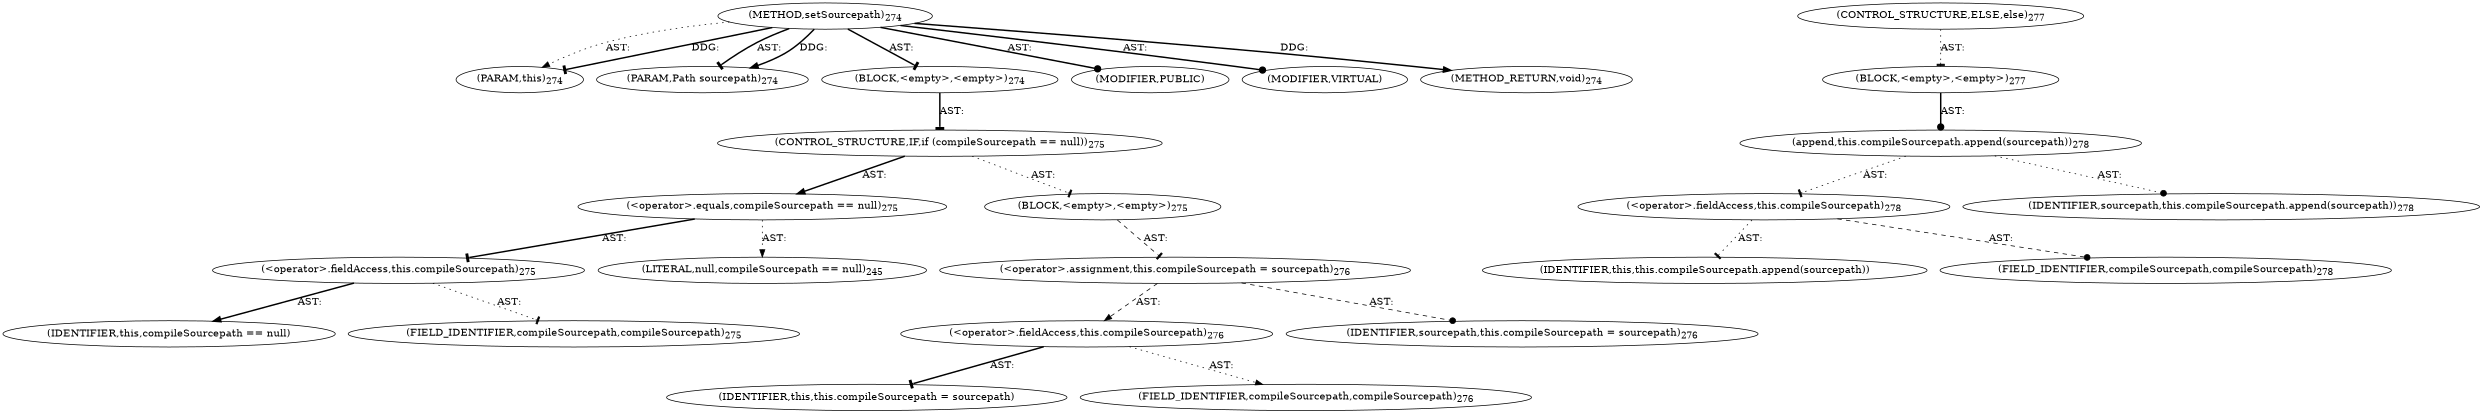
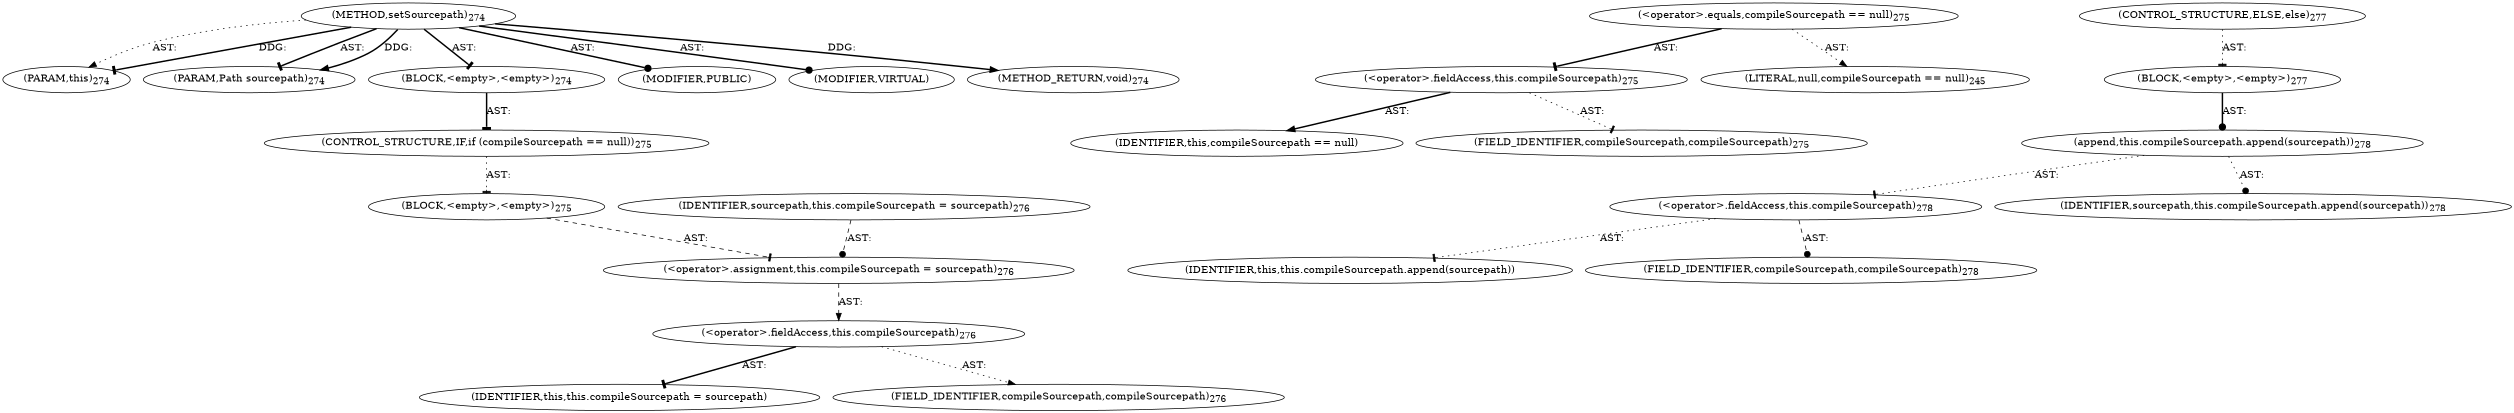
(855, 174) -> none
(1346, 302) -> (847, 236)
